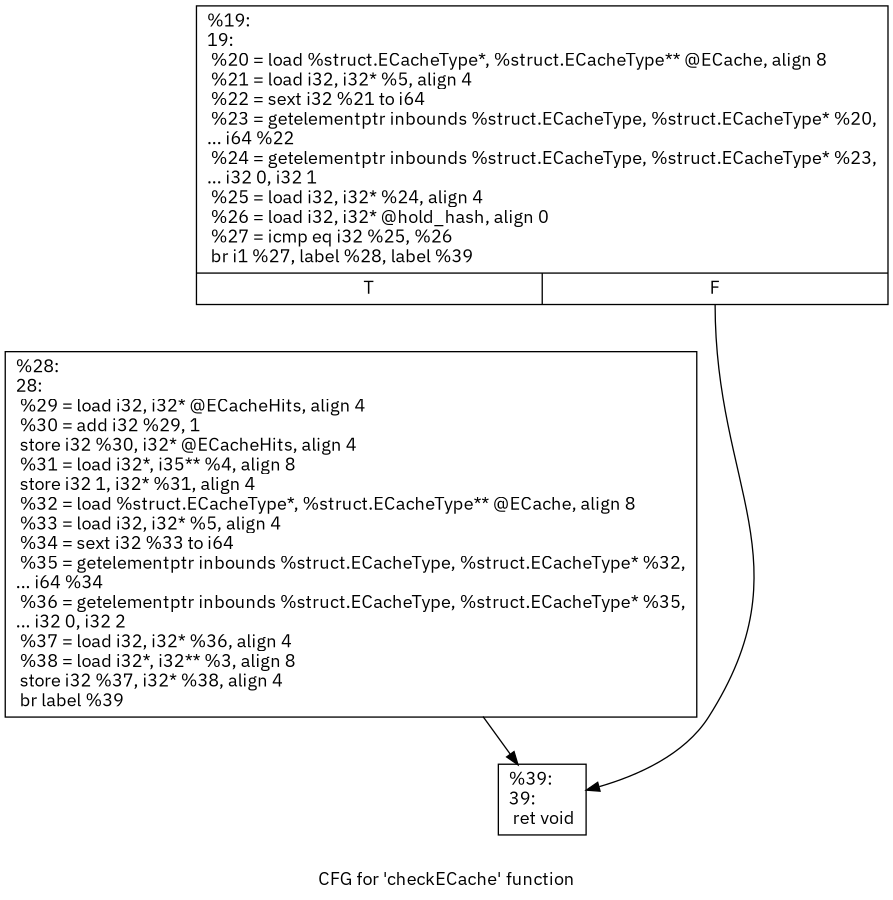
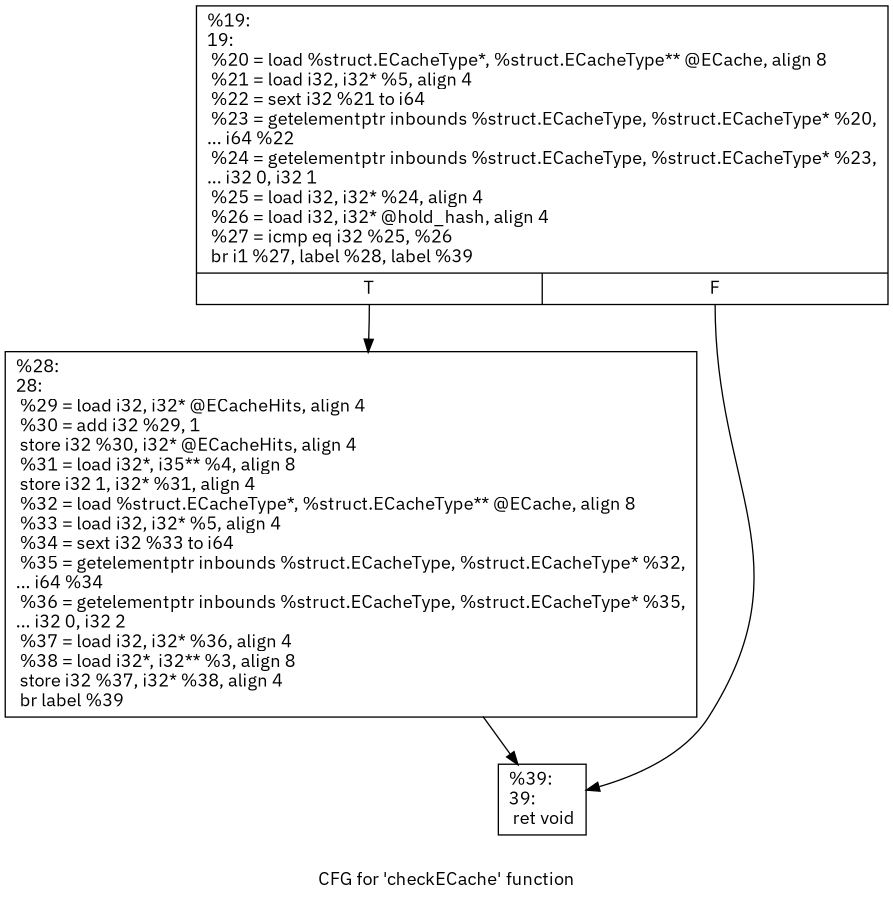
(379, 217) -> (379, 217)
none -> (369, 322)
